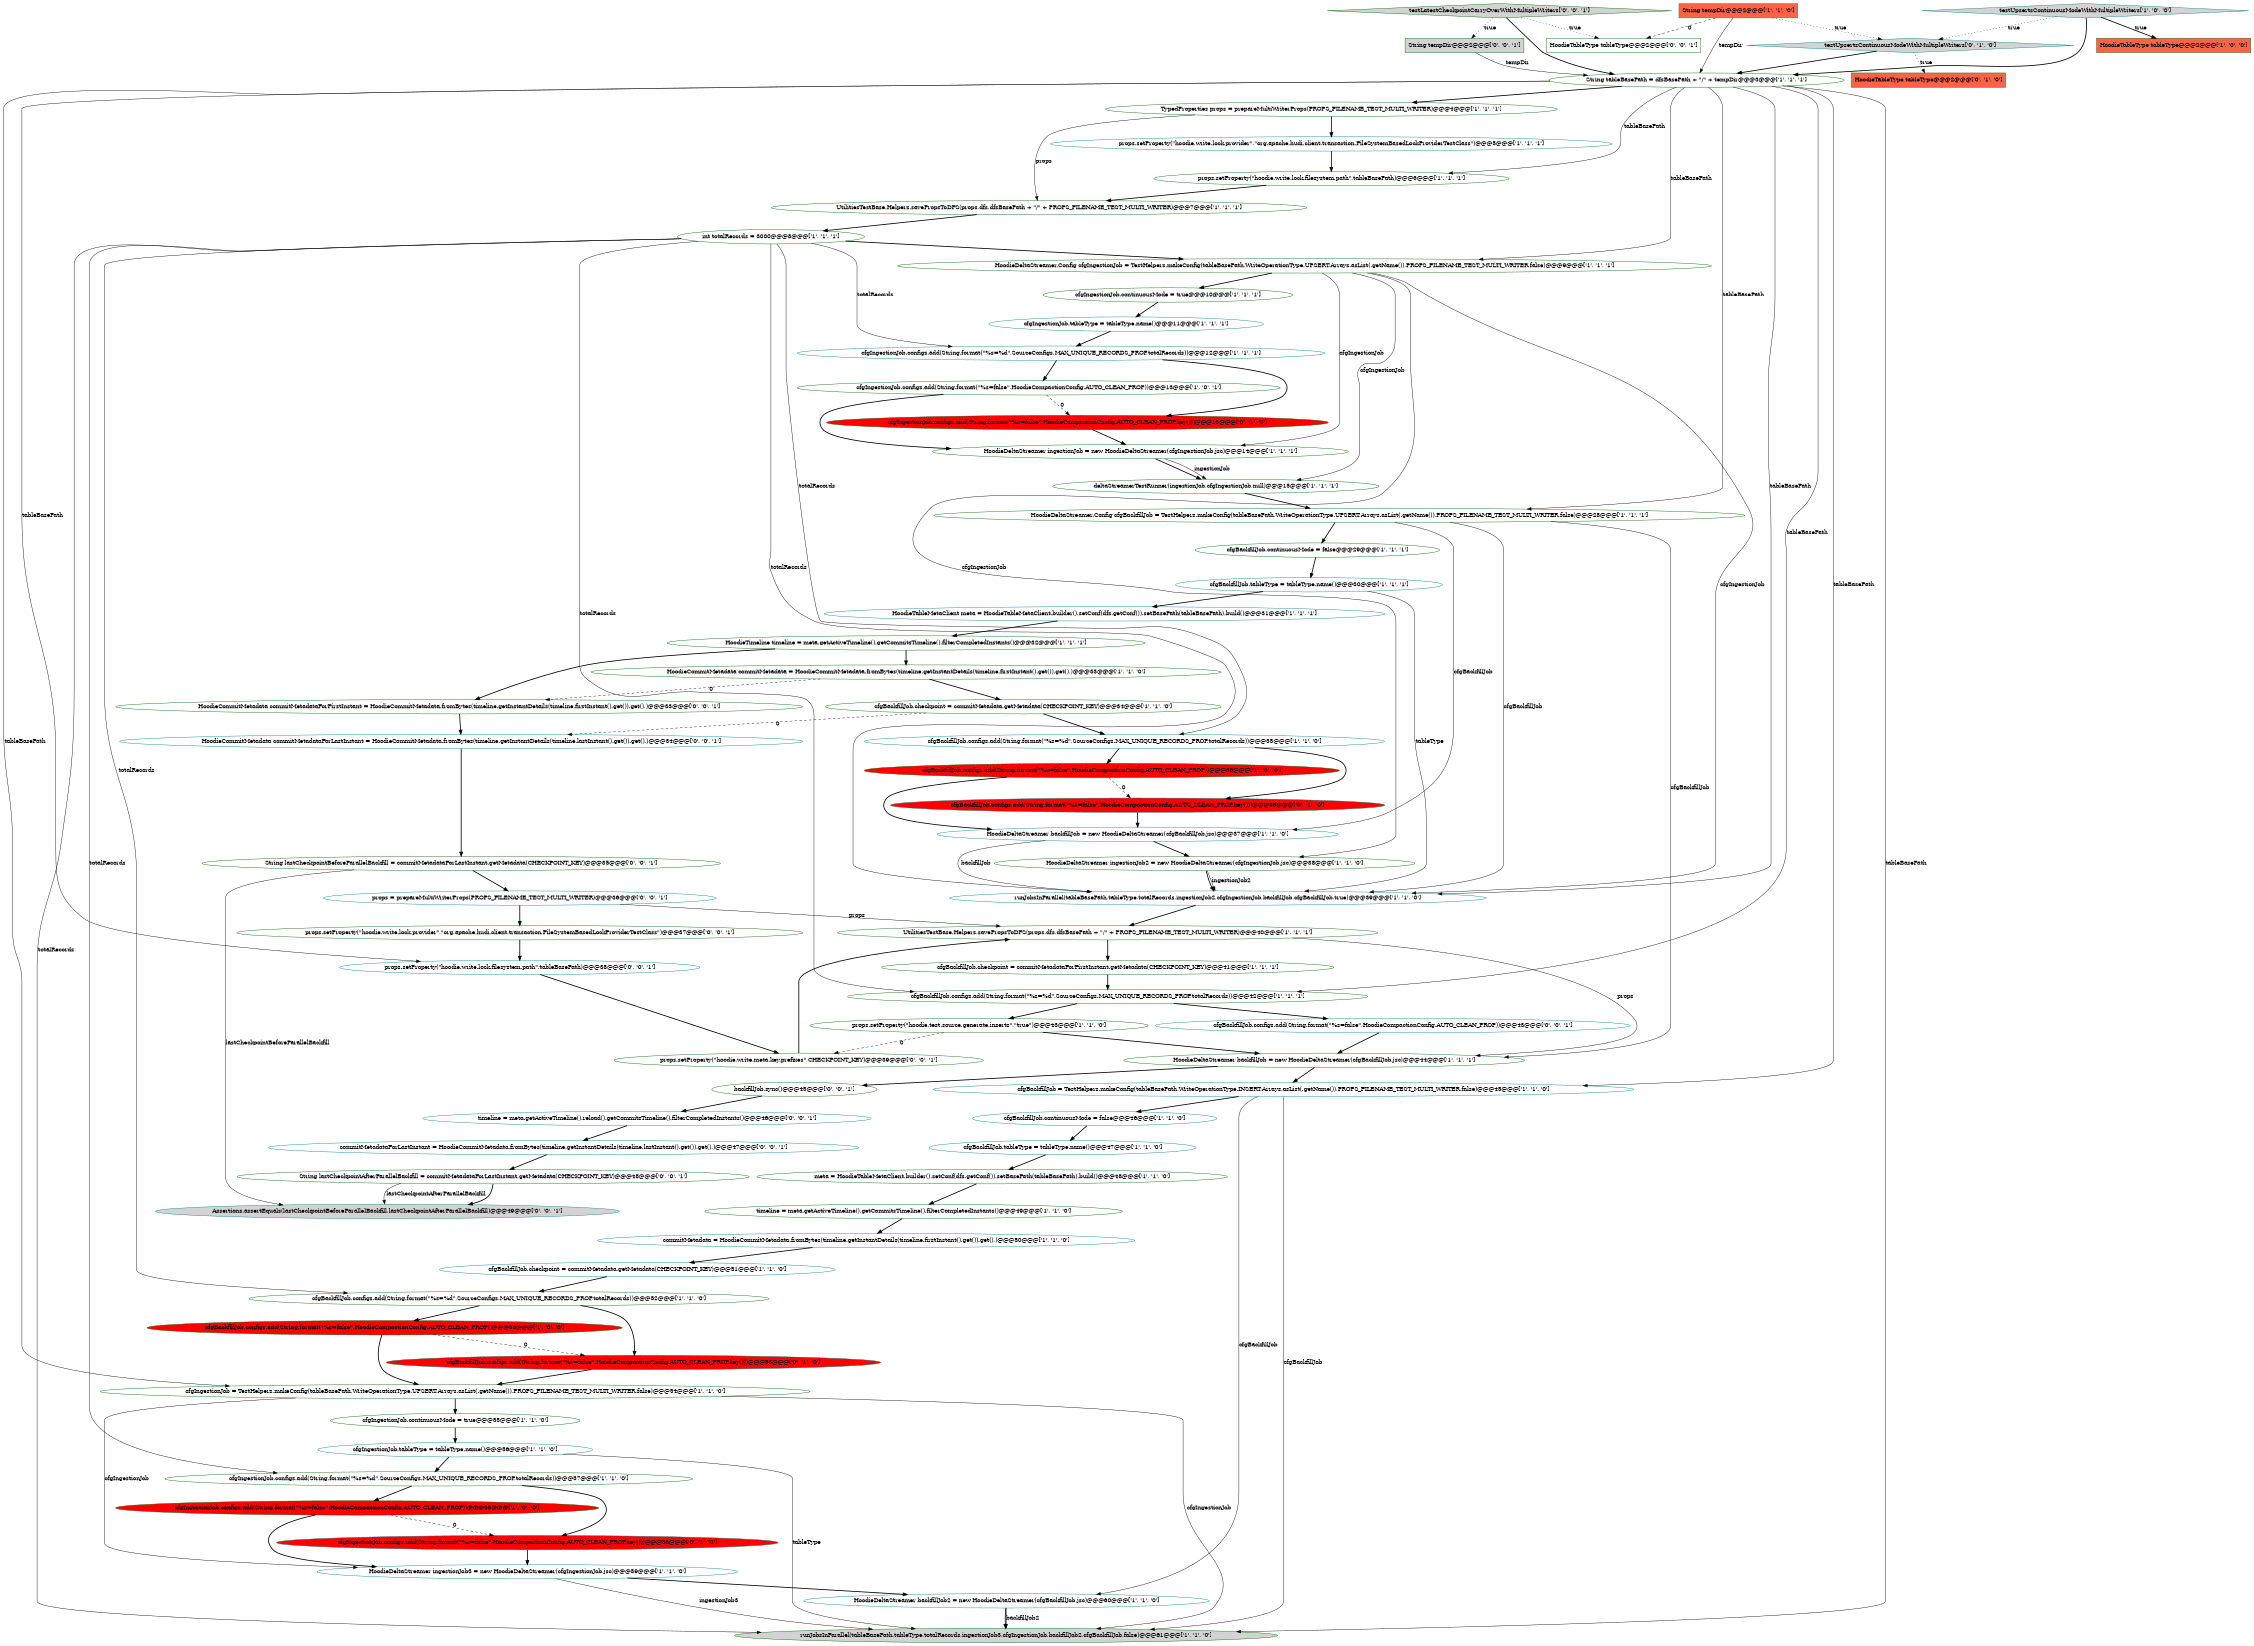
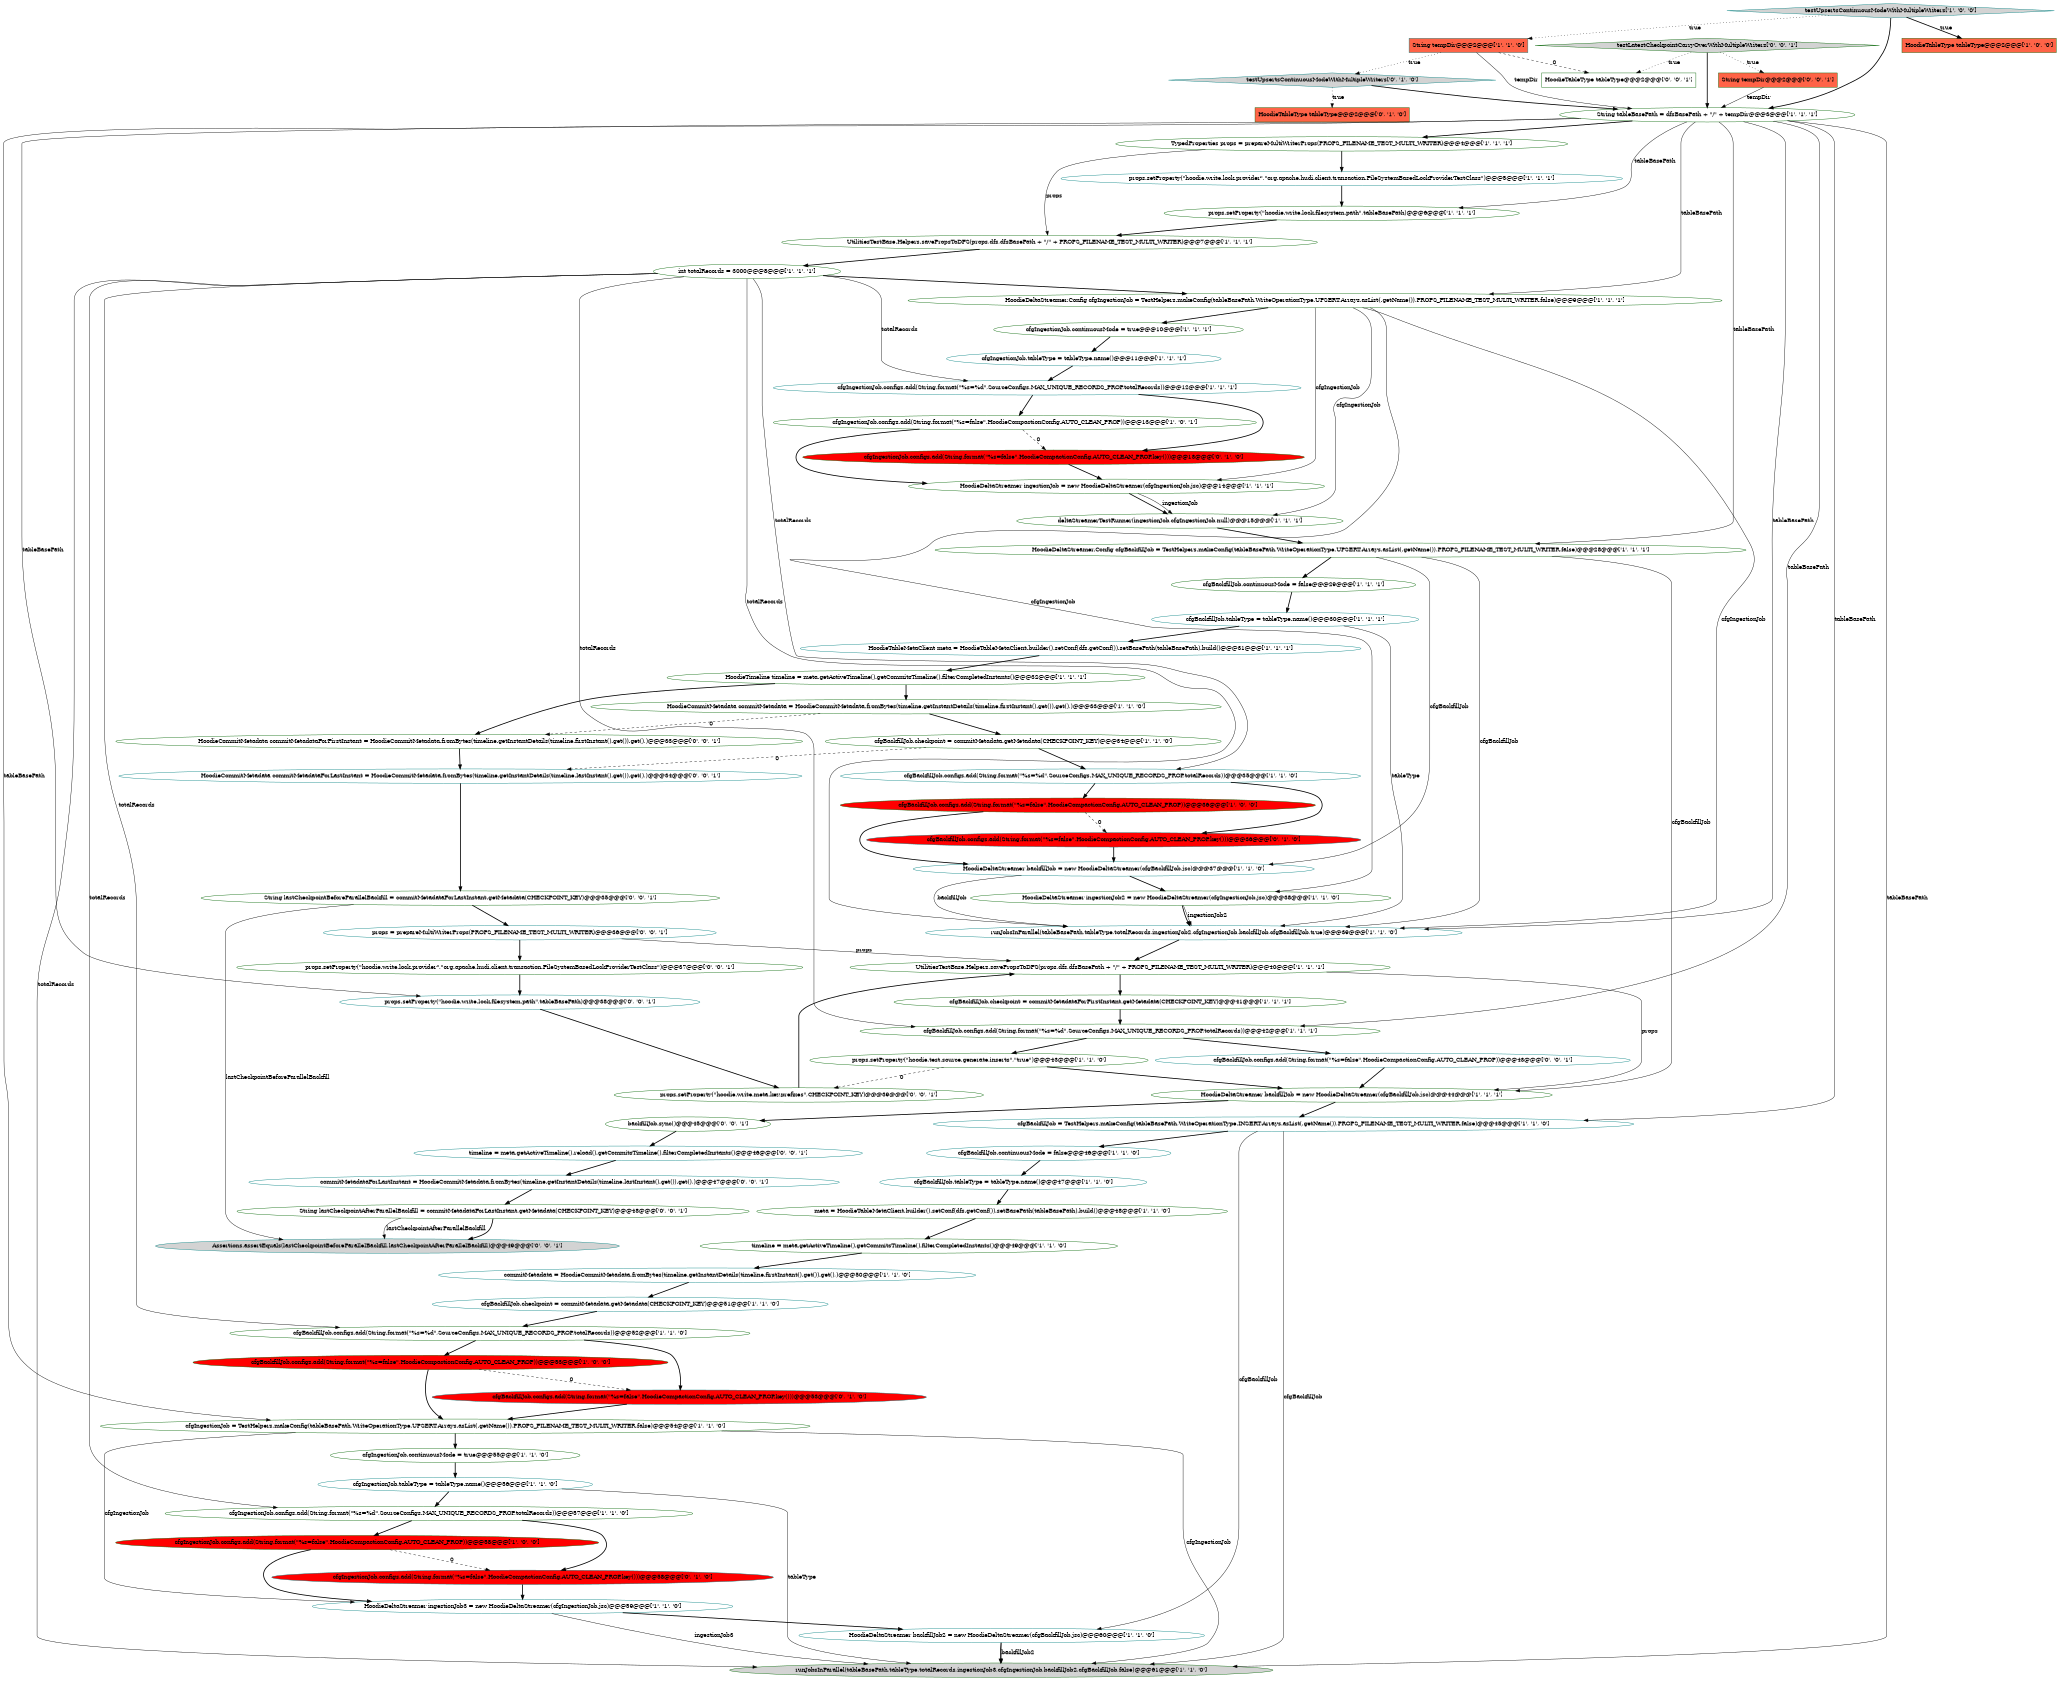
(2000, 28) -> (1680, 26)
(1464, 45) -> (1778, 80)
